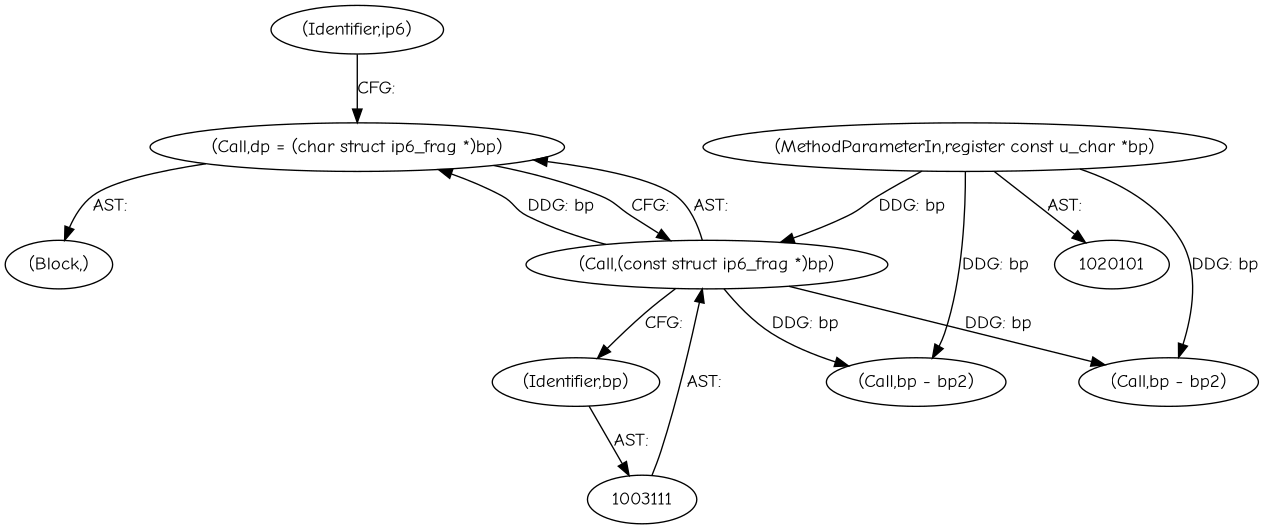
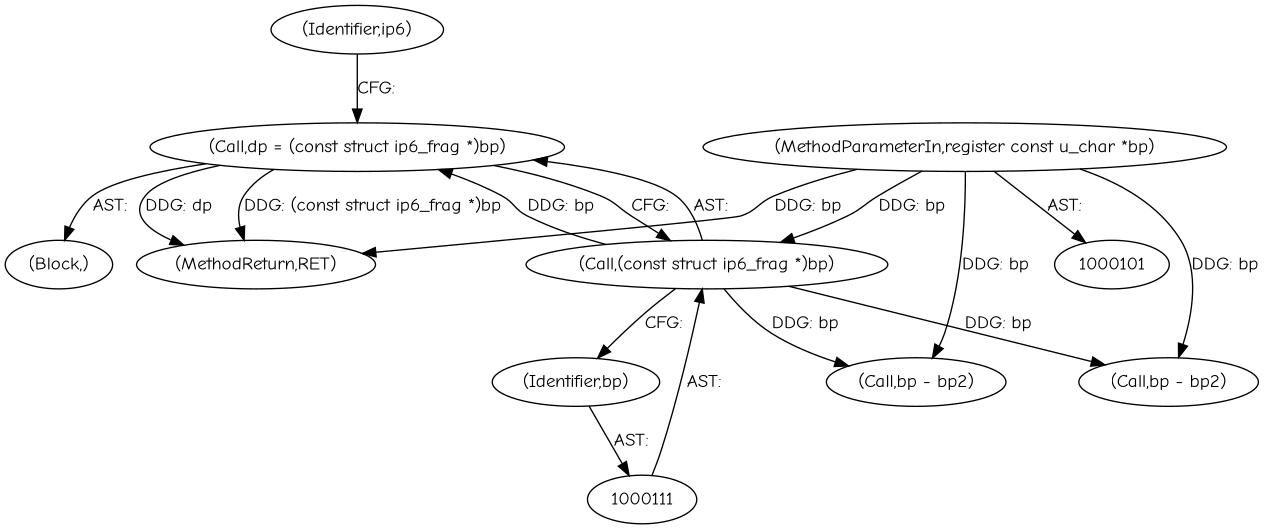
(357, 147) -> (357, 147)
none -> (256, 265)
(1112, 265) -> (1112, 265)
(642, 500) -> (642, 500)
